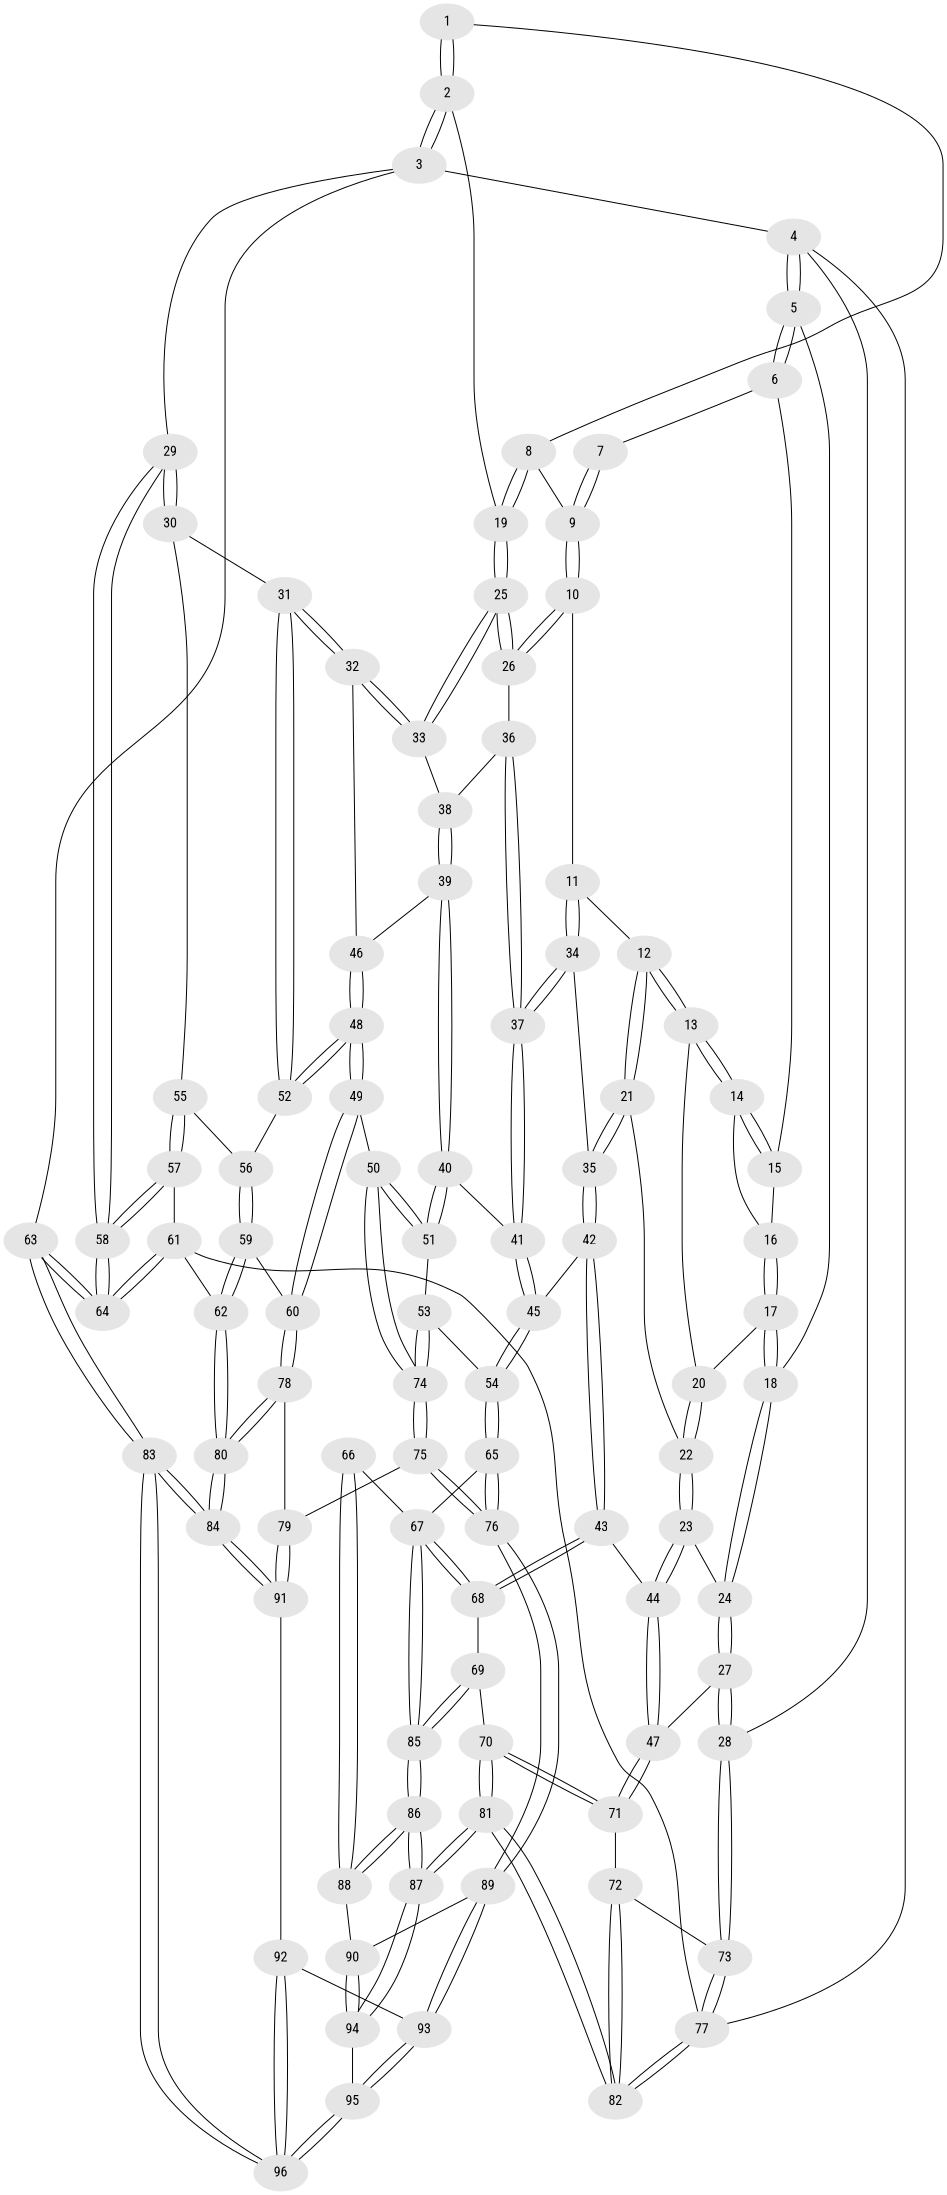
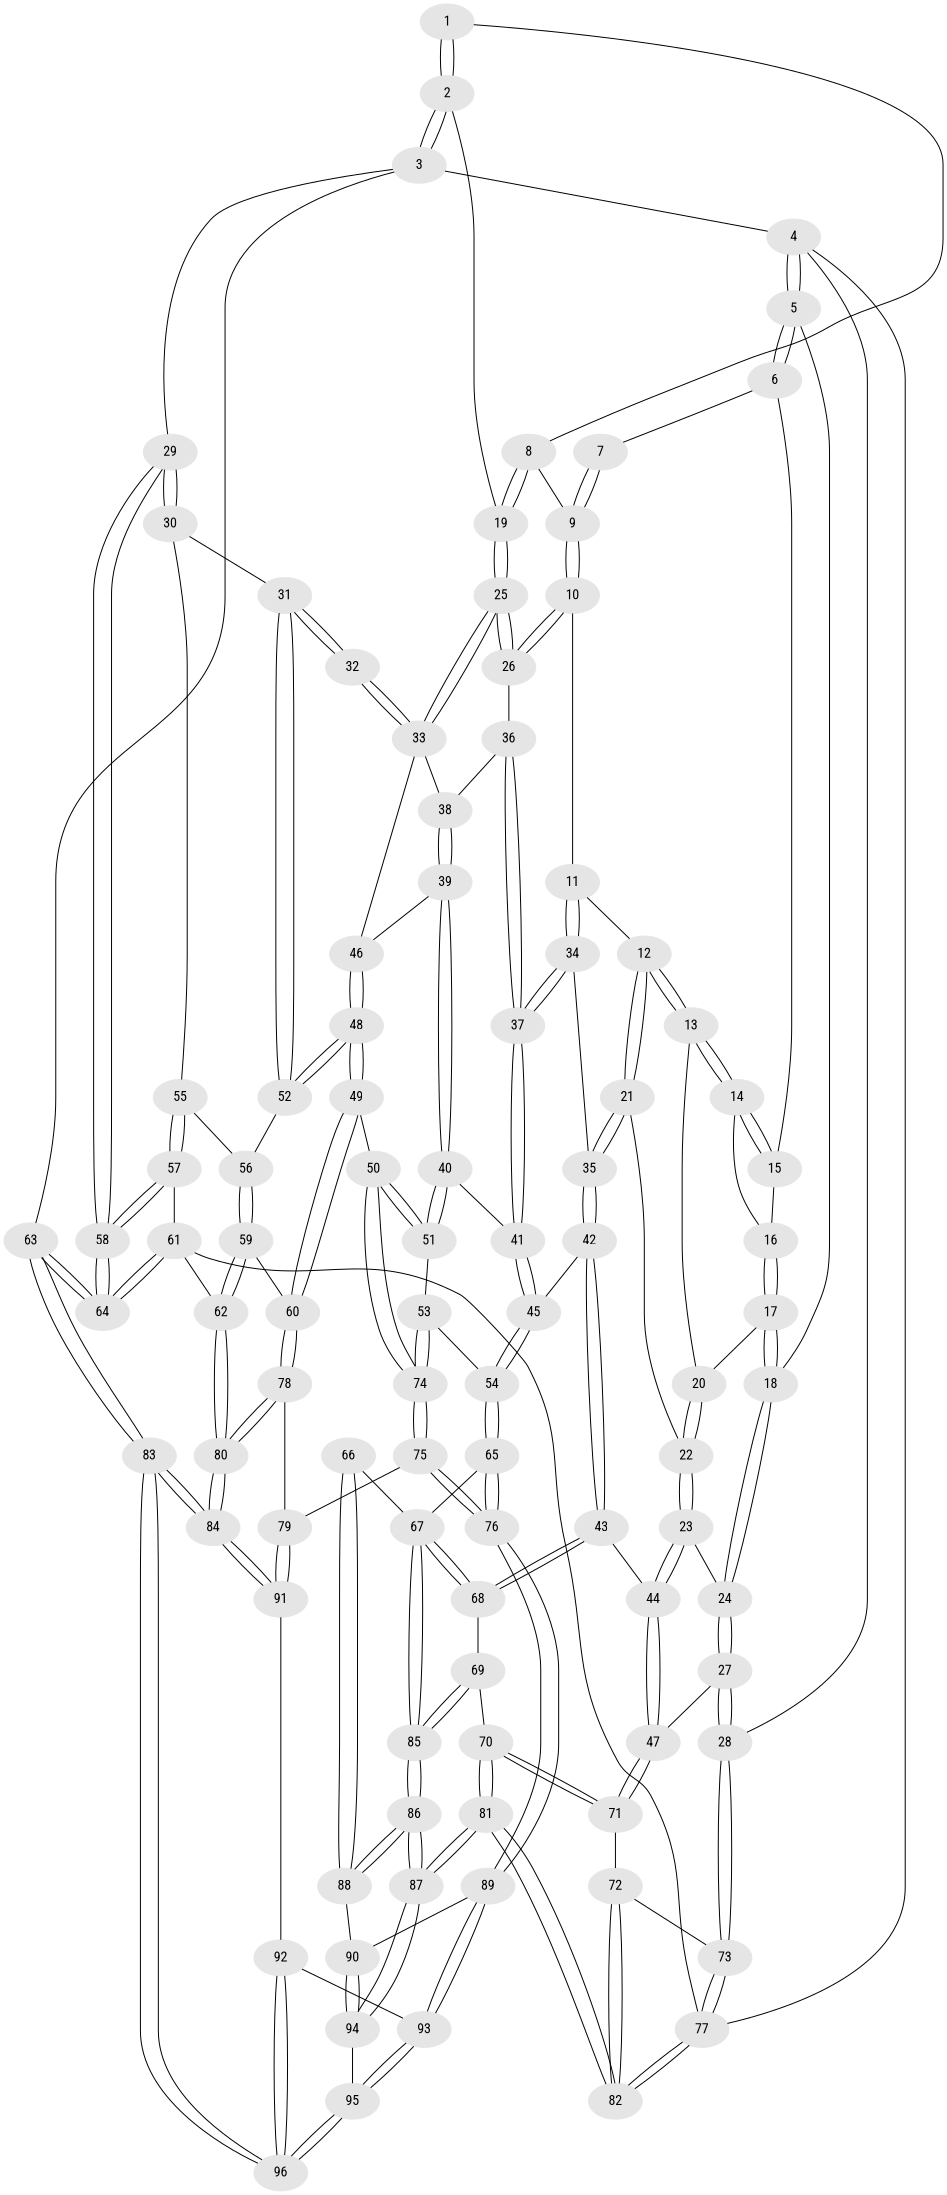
(355, 810) -> (388, 847)
